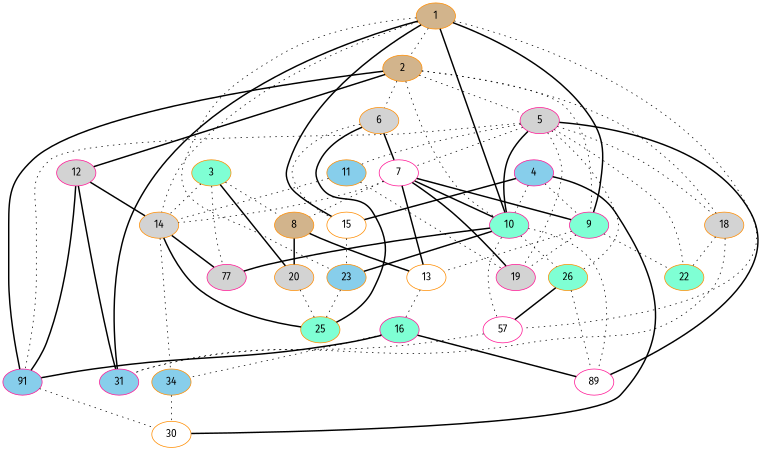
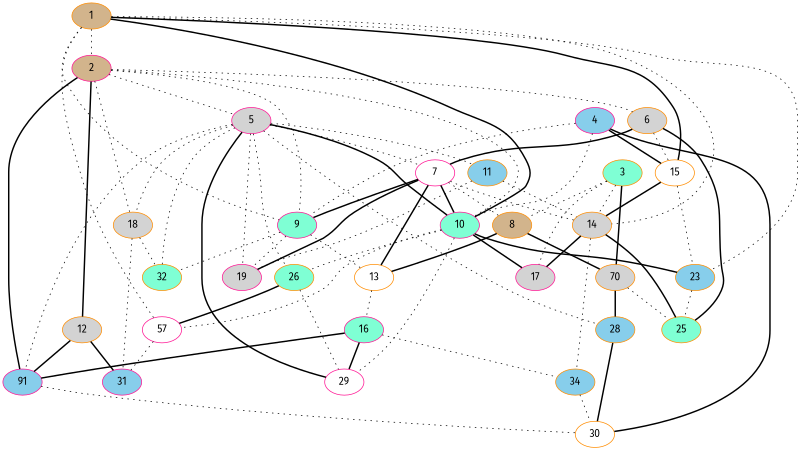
(402, 68) -> (92, 68)
(568, 90) -> (134, 153)
(182, 145) -> none
(76, 173) -> (82, 330)
(118, 199) -> (633, 199)
(227, 277) -> (535, 277)
(294, 277) -> (615, 277)
(684, 277) -> (162, 277)
none -> (615, 330)
(594, 382) -> (344, 382)
